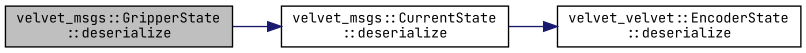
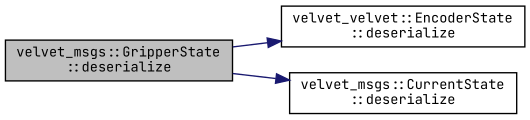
(526, 27) -> (250, 45)
